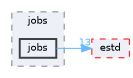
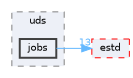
(38, 21) -> (38, 21)
